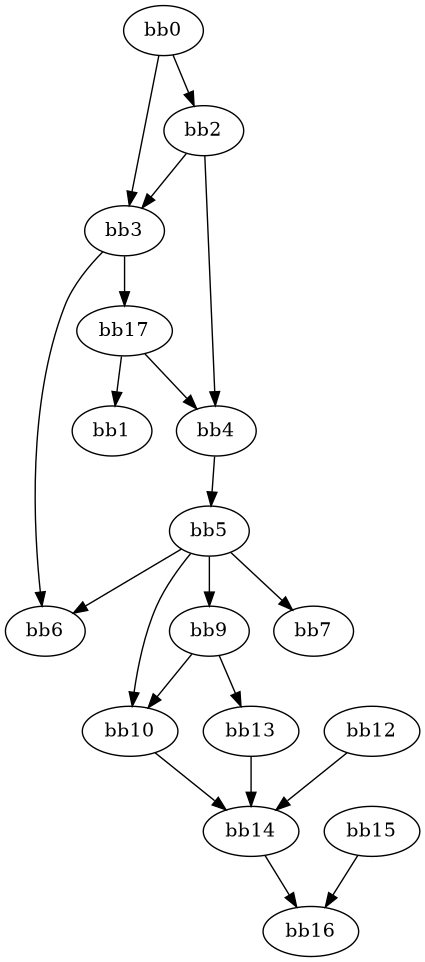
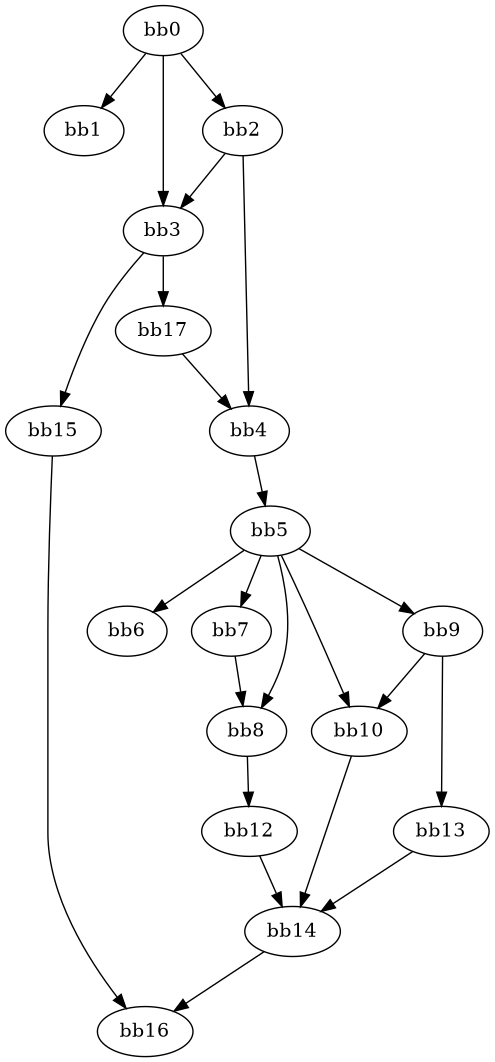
(119, 374) -> (128, 75)
(40, 414) -> (97, 318)
none -> (247, 731)
